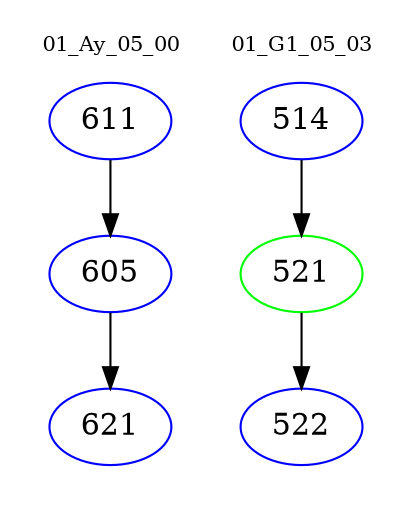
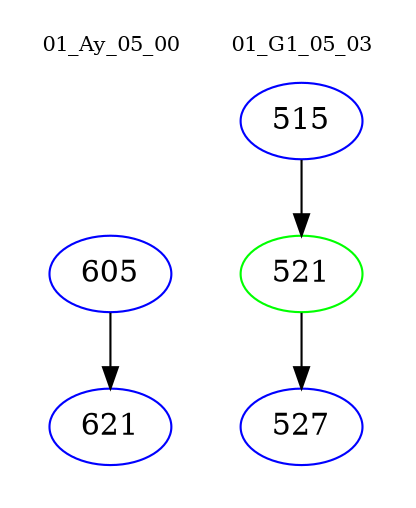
(110, 121) -> none
(302, 121) -> (302, 121)
(302, 427) -> (302, 427)
